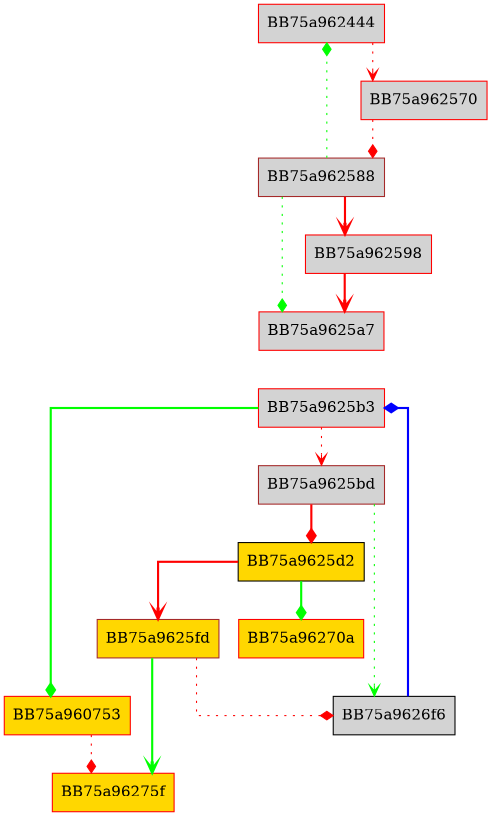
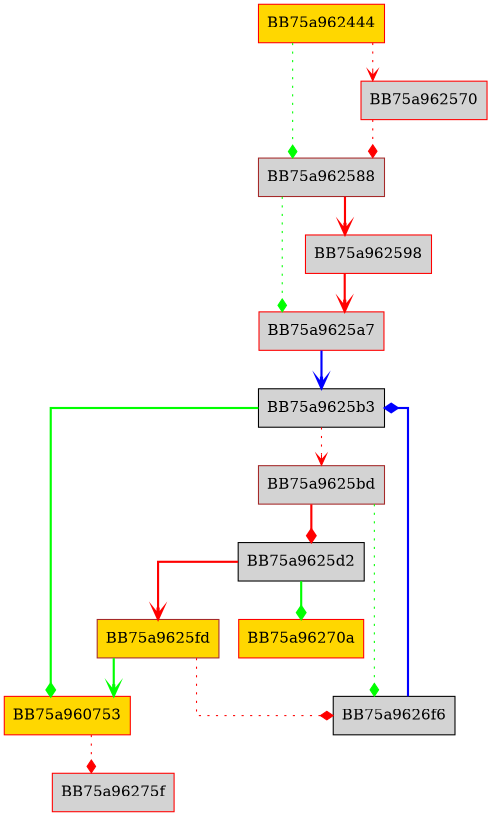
(321, 23) -> (321, 23)
(327, 107) -> (293, 94)
none -> (321, 364)
(321, 408) -> (321, 408)
(301, 562) -> (301, 562)
(374, 595) -> (374, 595)
(152, 710) -> (114, 672)
(113, 792) -> (113, 792)
